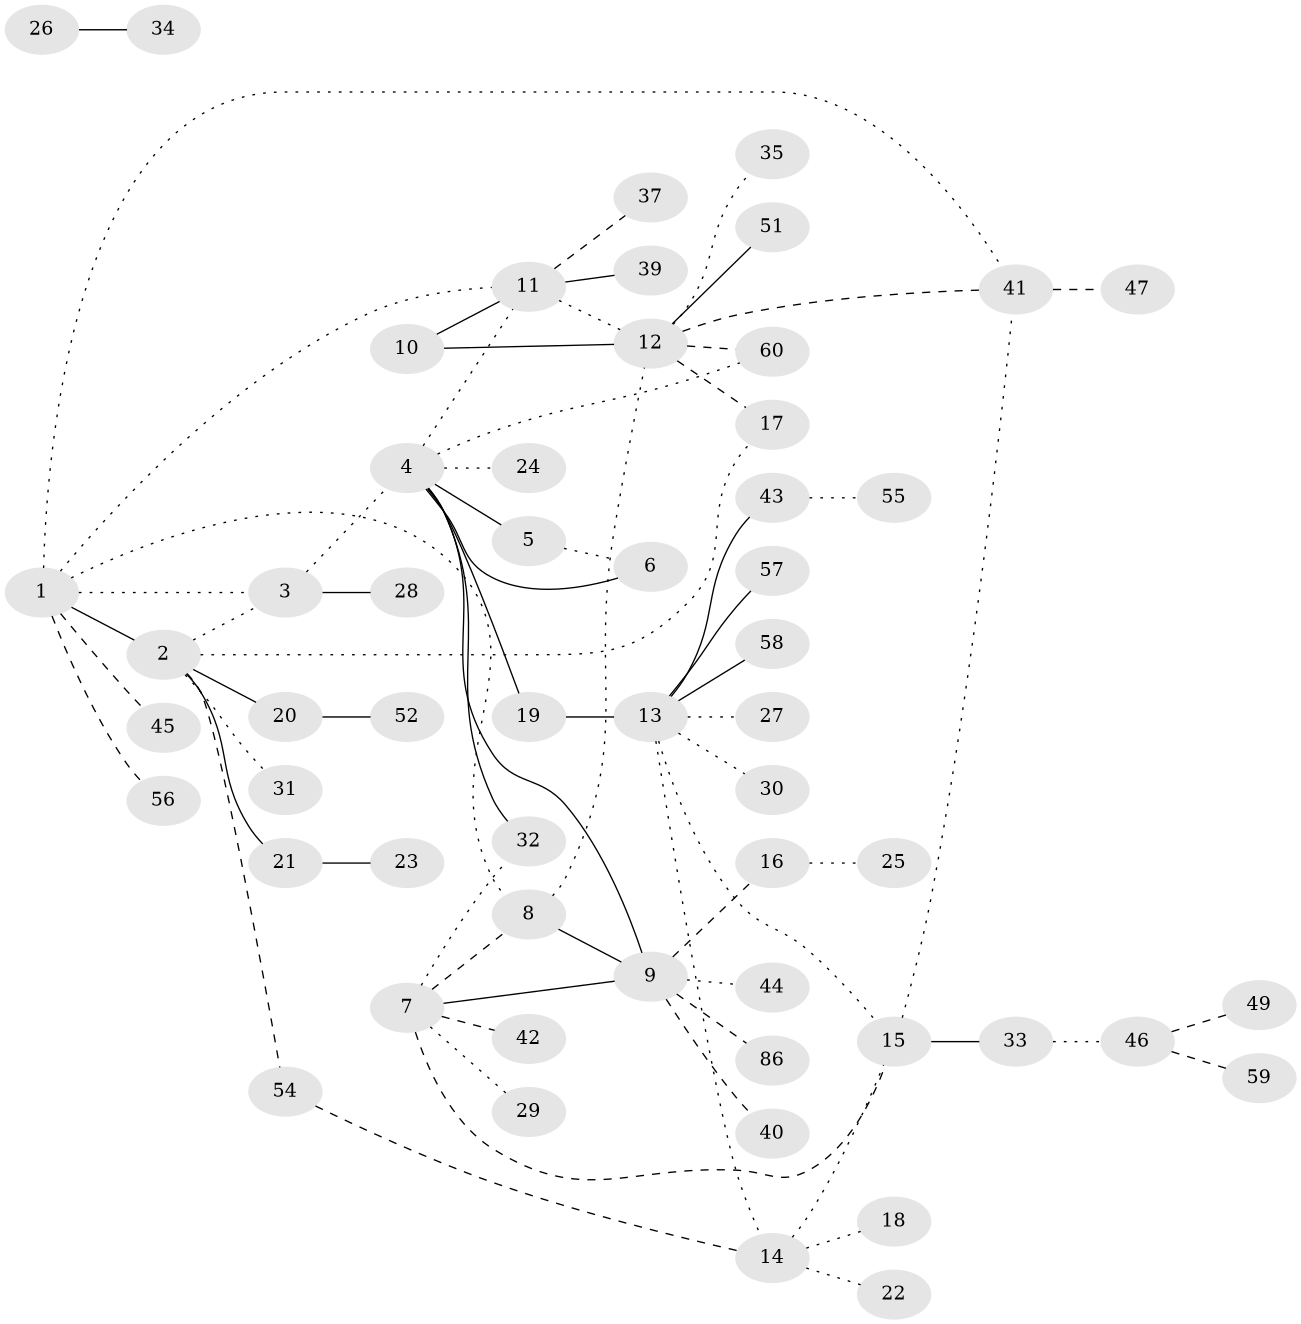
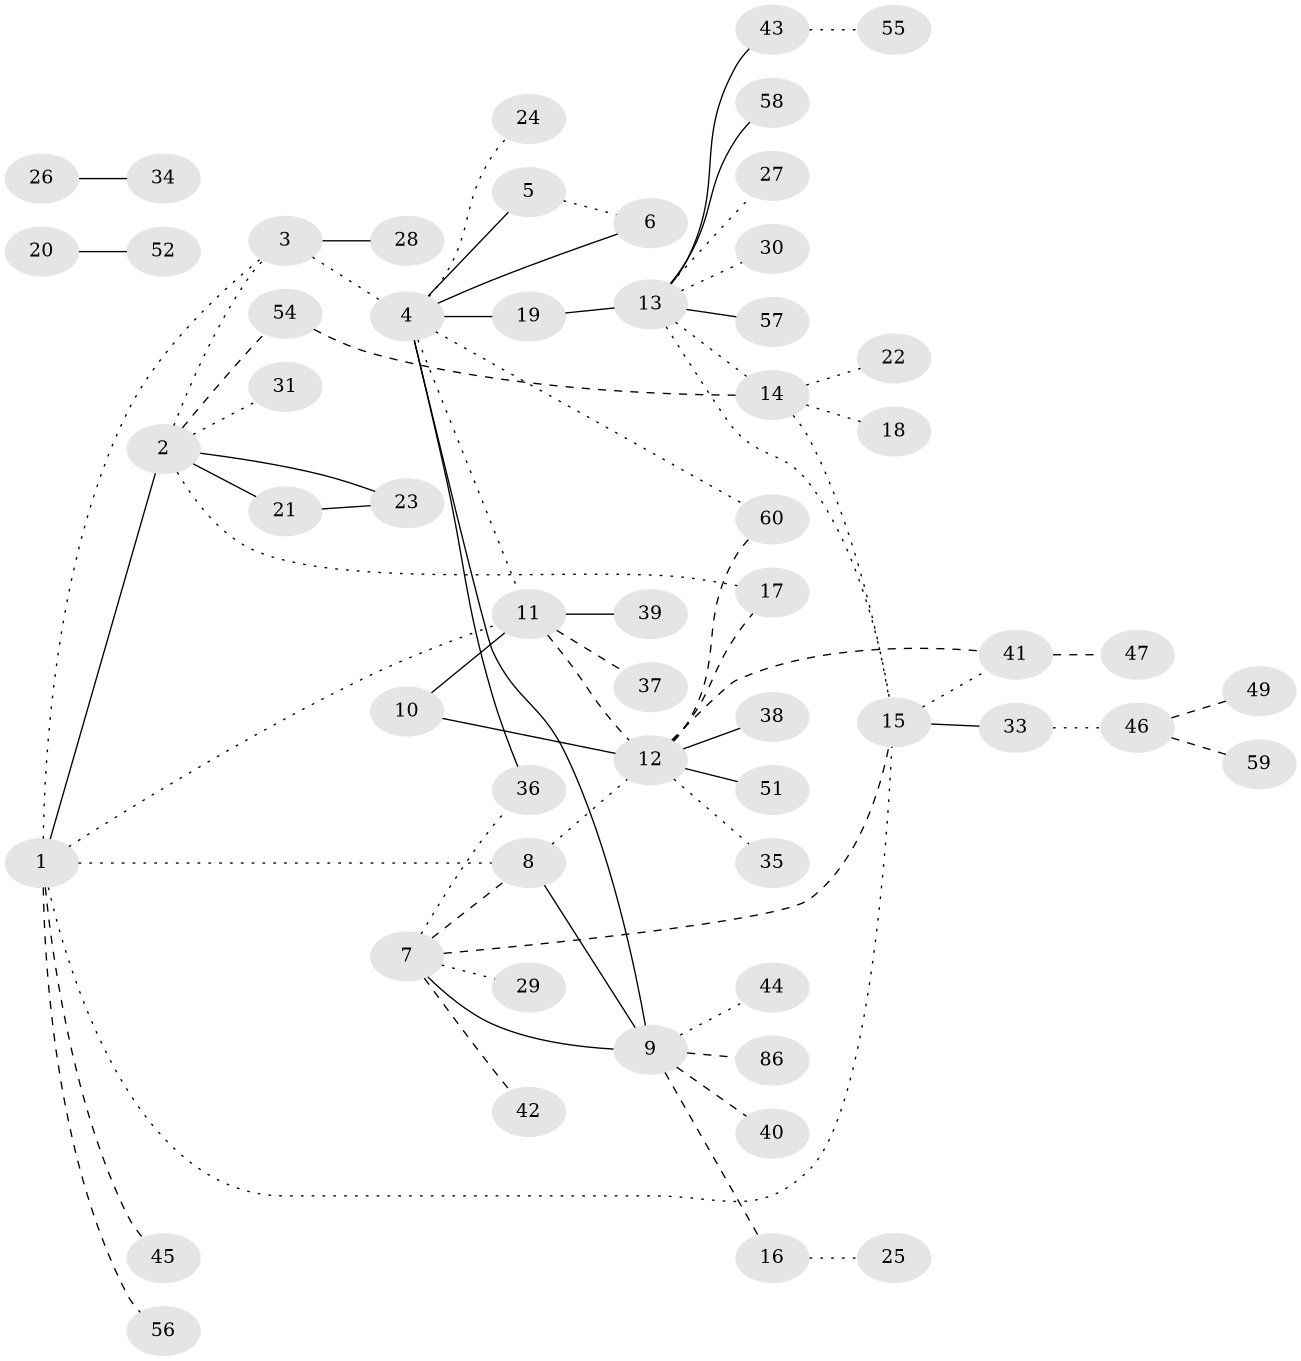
(387, 92) -> (561, 1196)
(590, 315) -> (588, 688)
(225, 686) -> (289, 467)
none -> (772, 717)
(529, 841) -> (529, 790)
